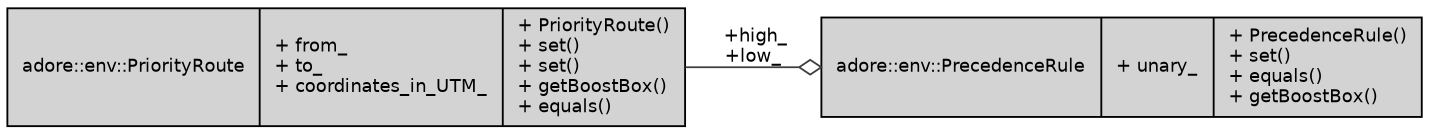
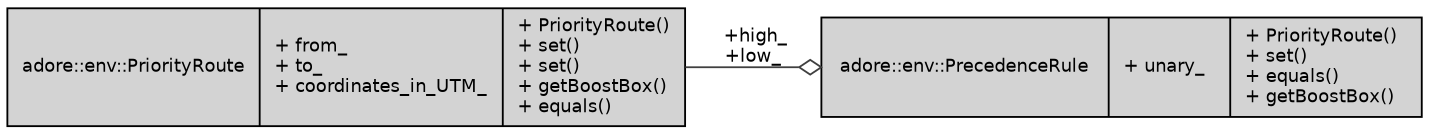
(1318, 36) -> (1321, 36)
